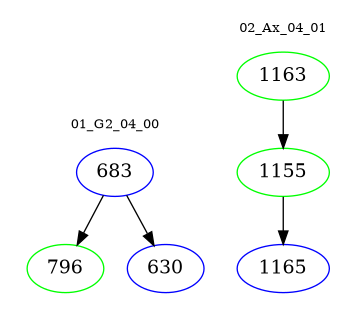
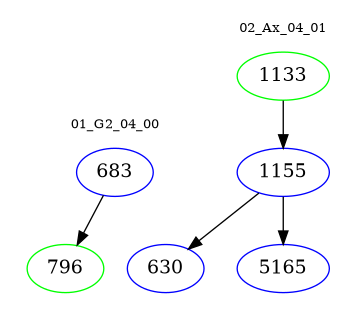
(283, 76) -> (283, 76)
(283, 172) -> (283, 172)
(137, 214) -> (235, 212)
(283, 269) -> (283, 269)
